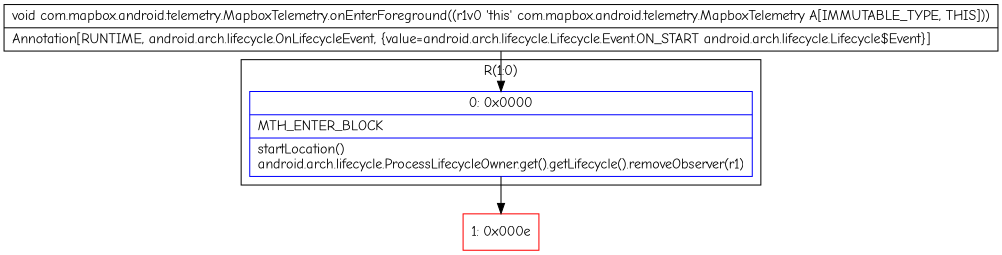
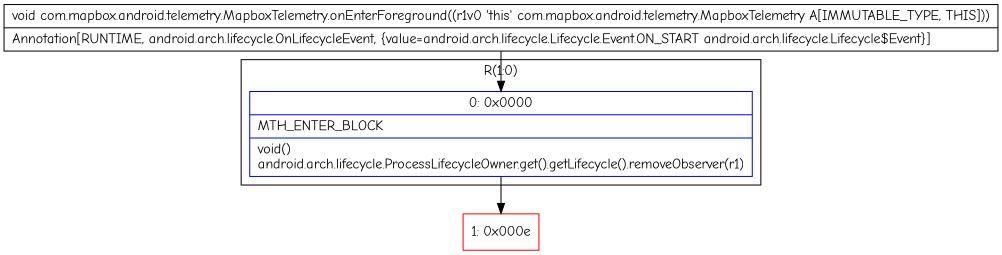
(301, 149) -> (275, 149)
